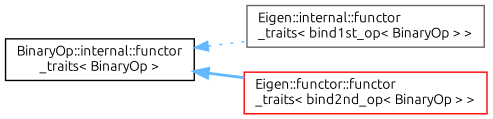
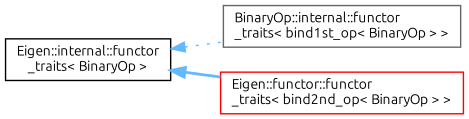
(366, 26) -> (342, 26)
(100, 60) -> (88, 60)
